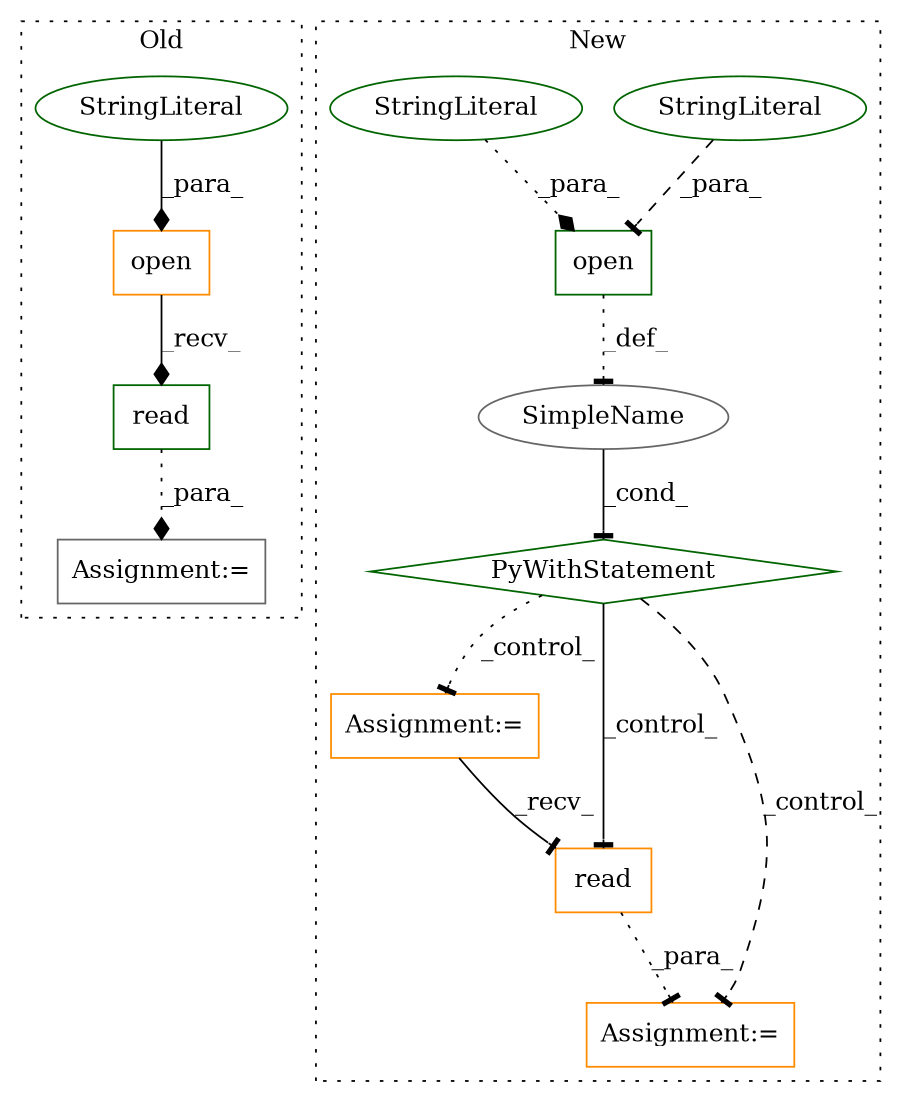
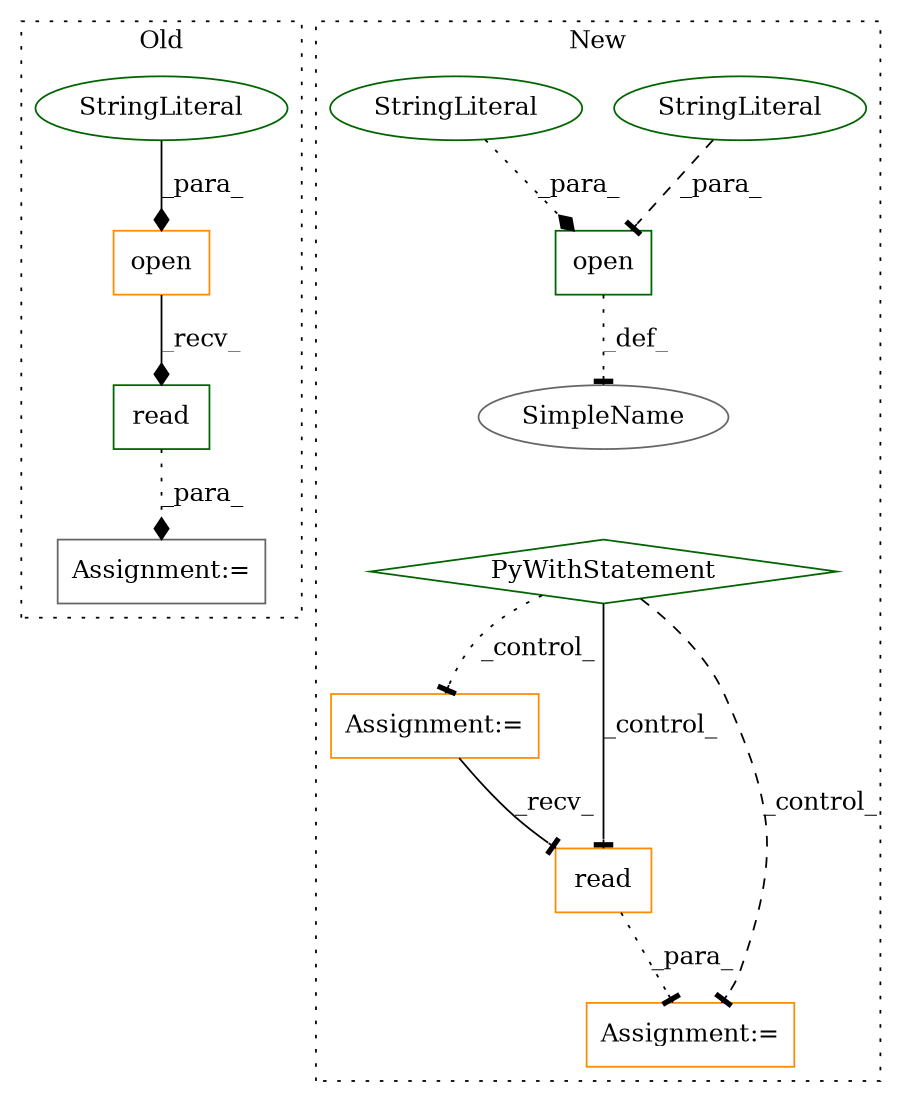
(604, 490) -> none
